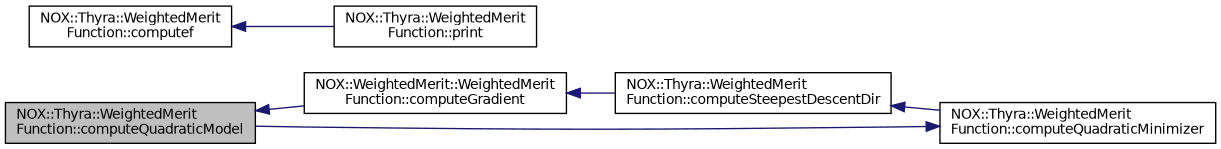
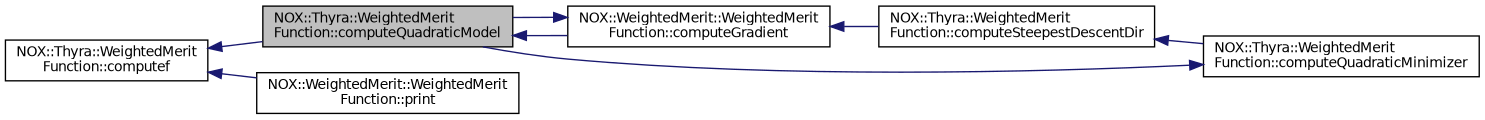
none -> (533, 17)
(435, 26) -> (388, 93)
none -> (242, 44)
